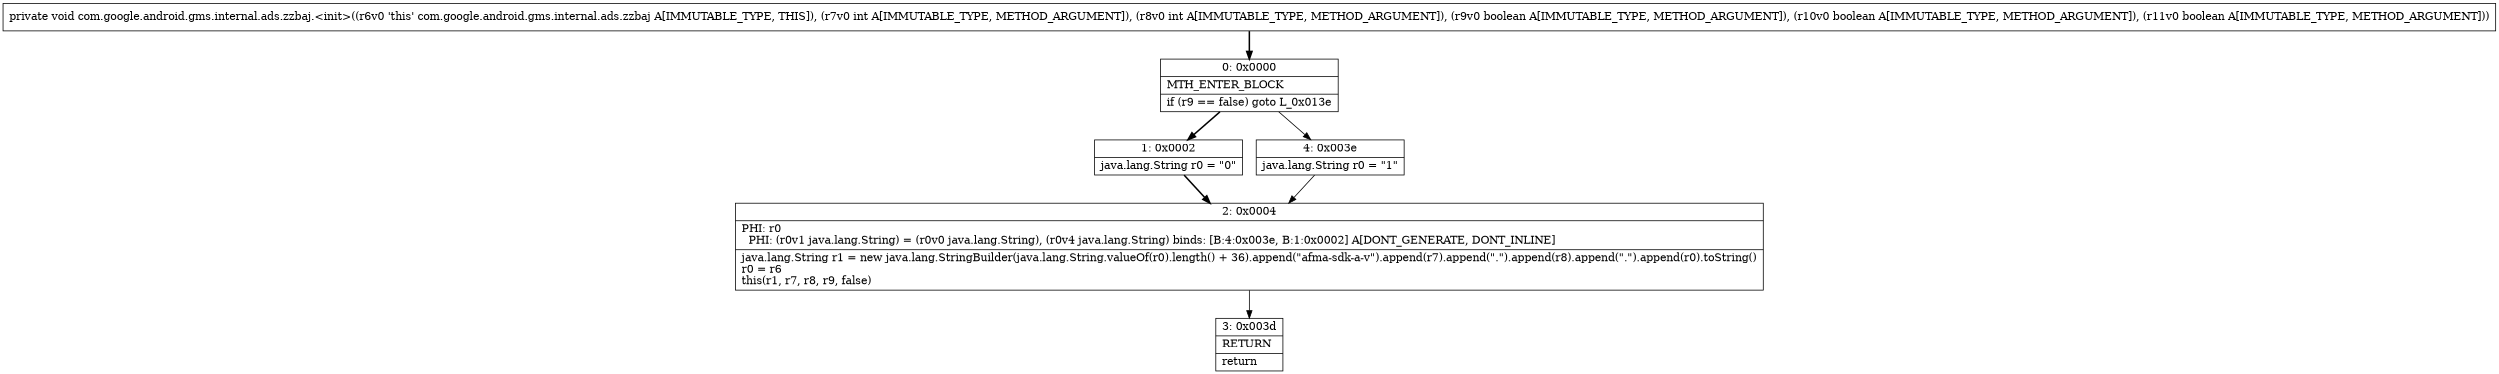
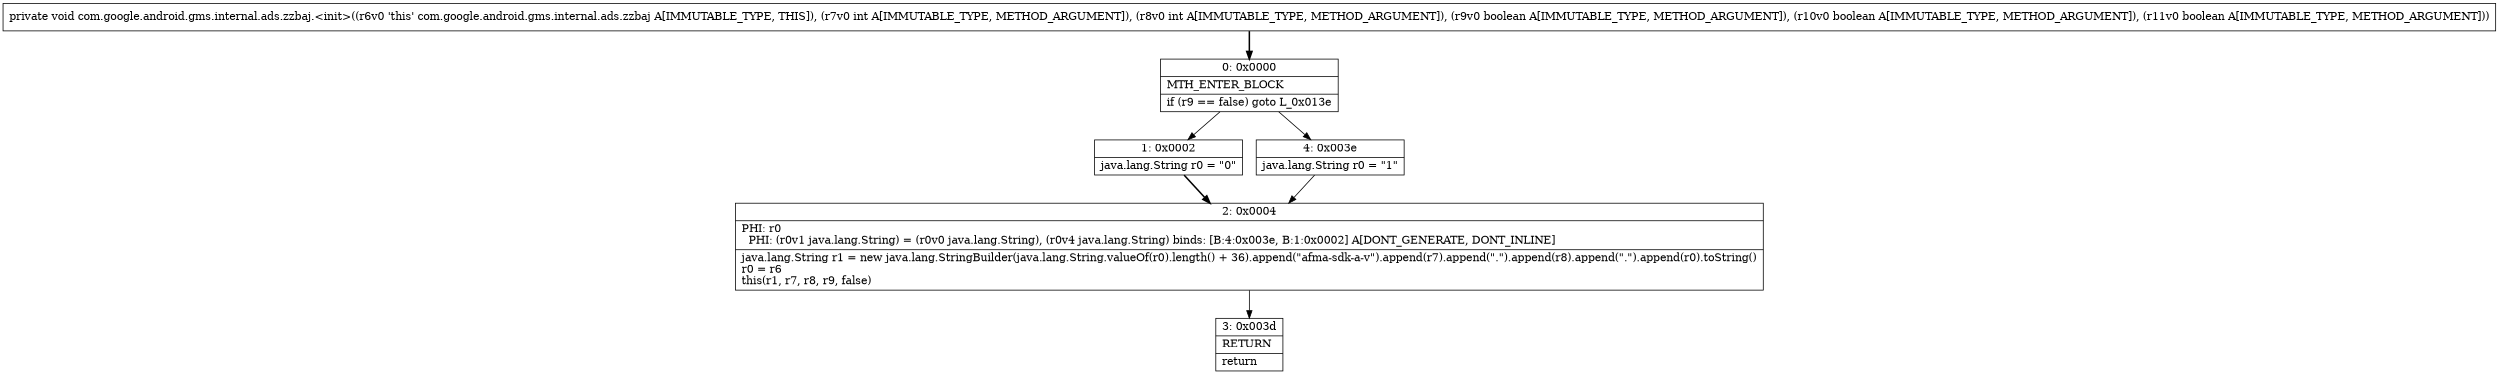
(1207, 123) -> (1207, 123)
